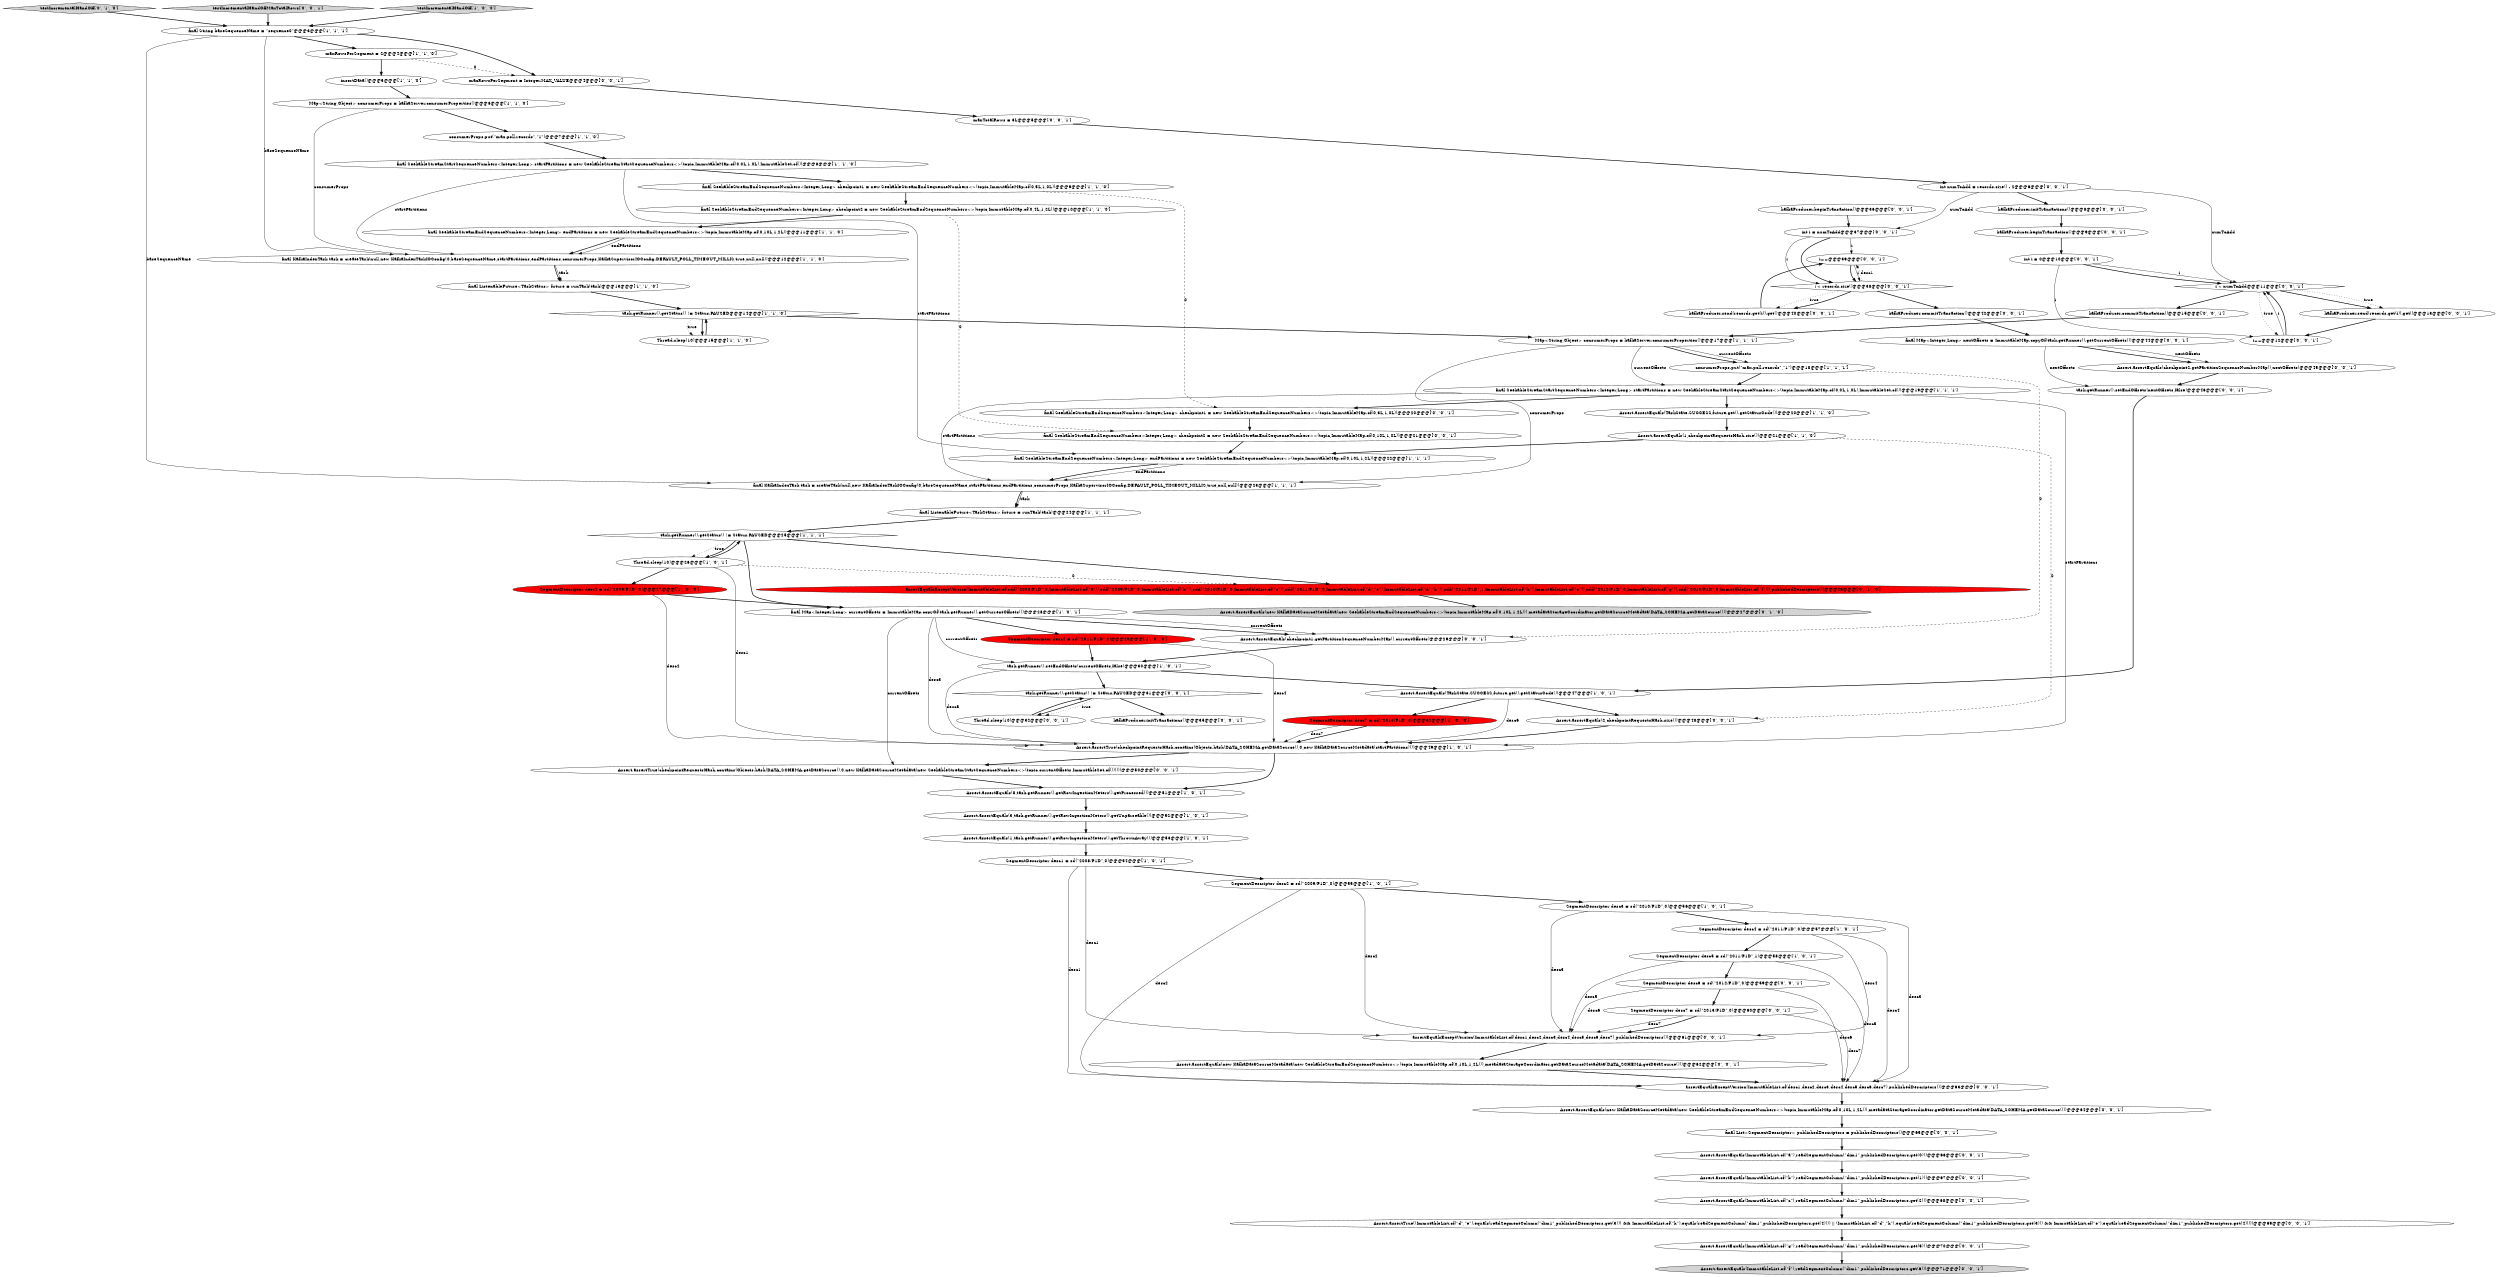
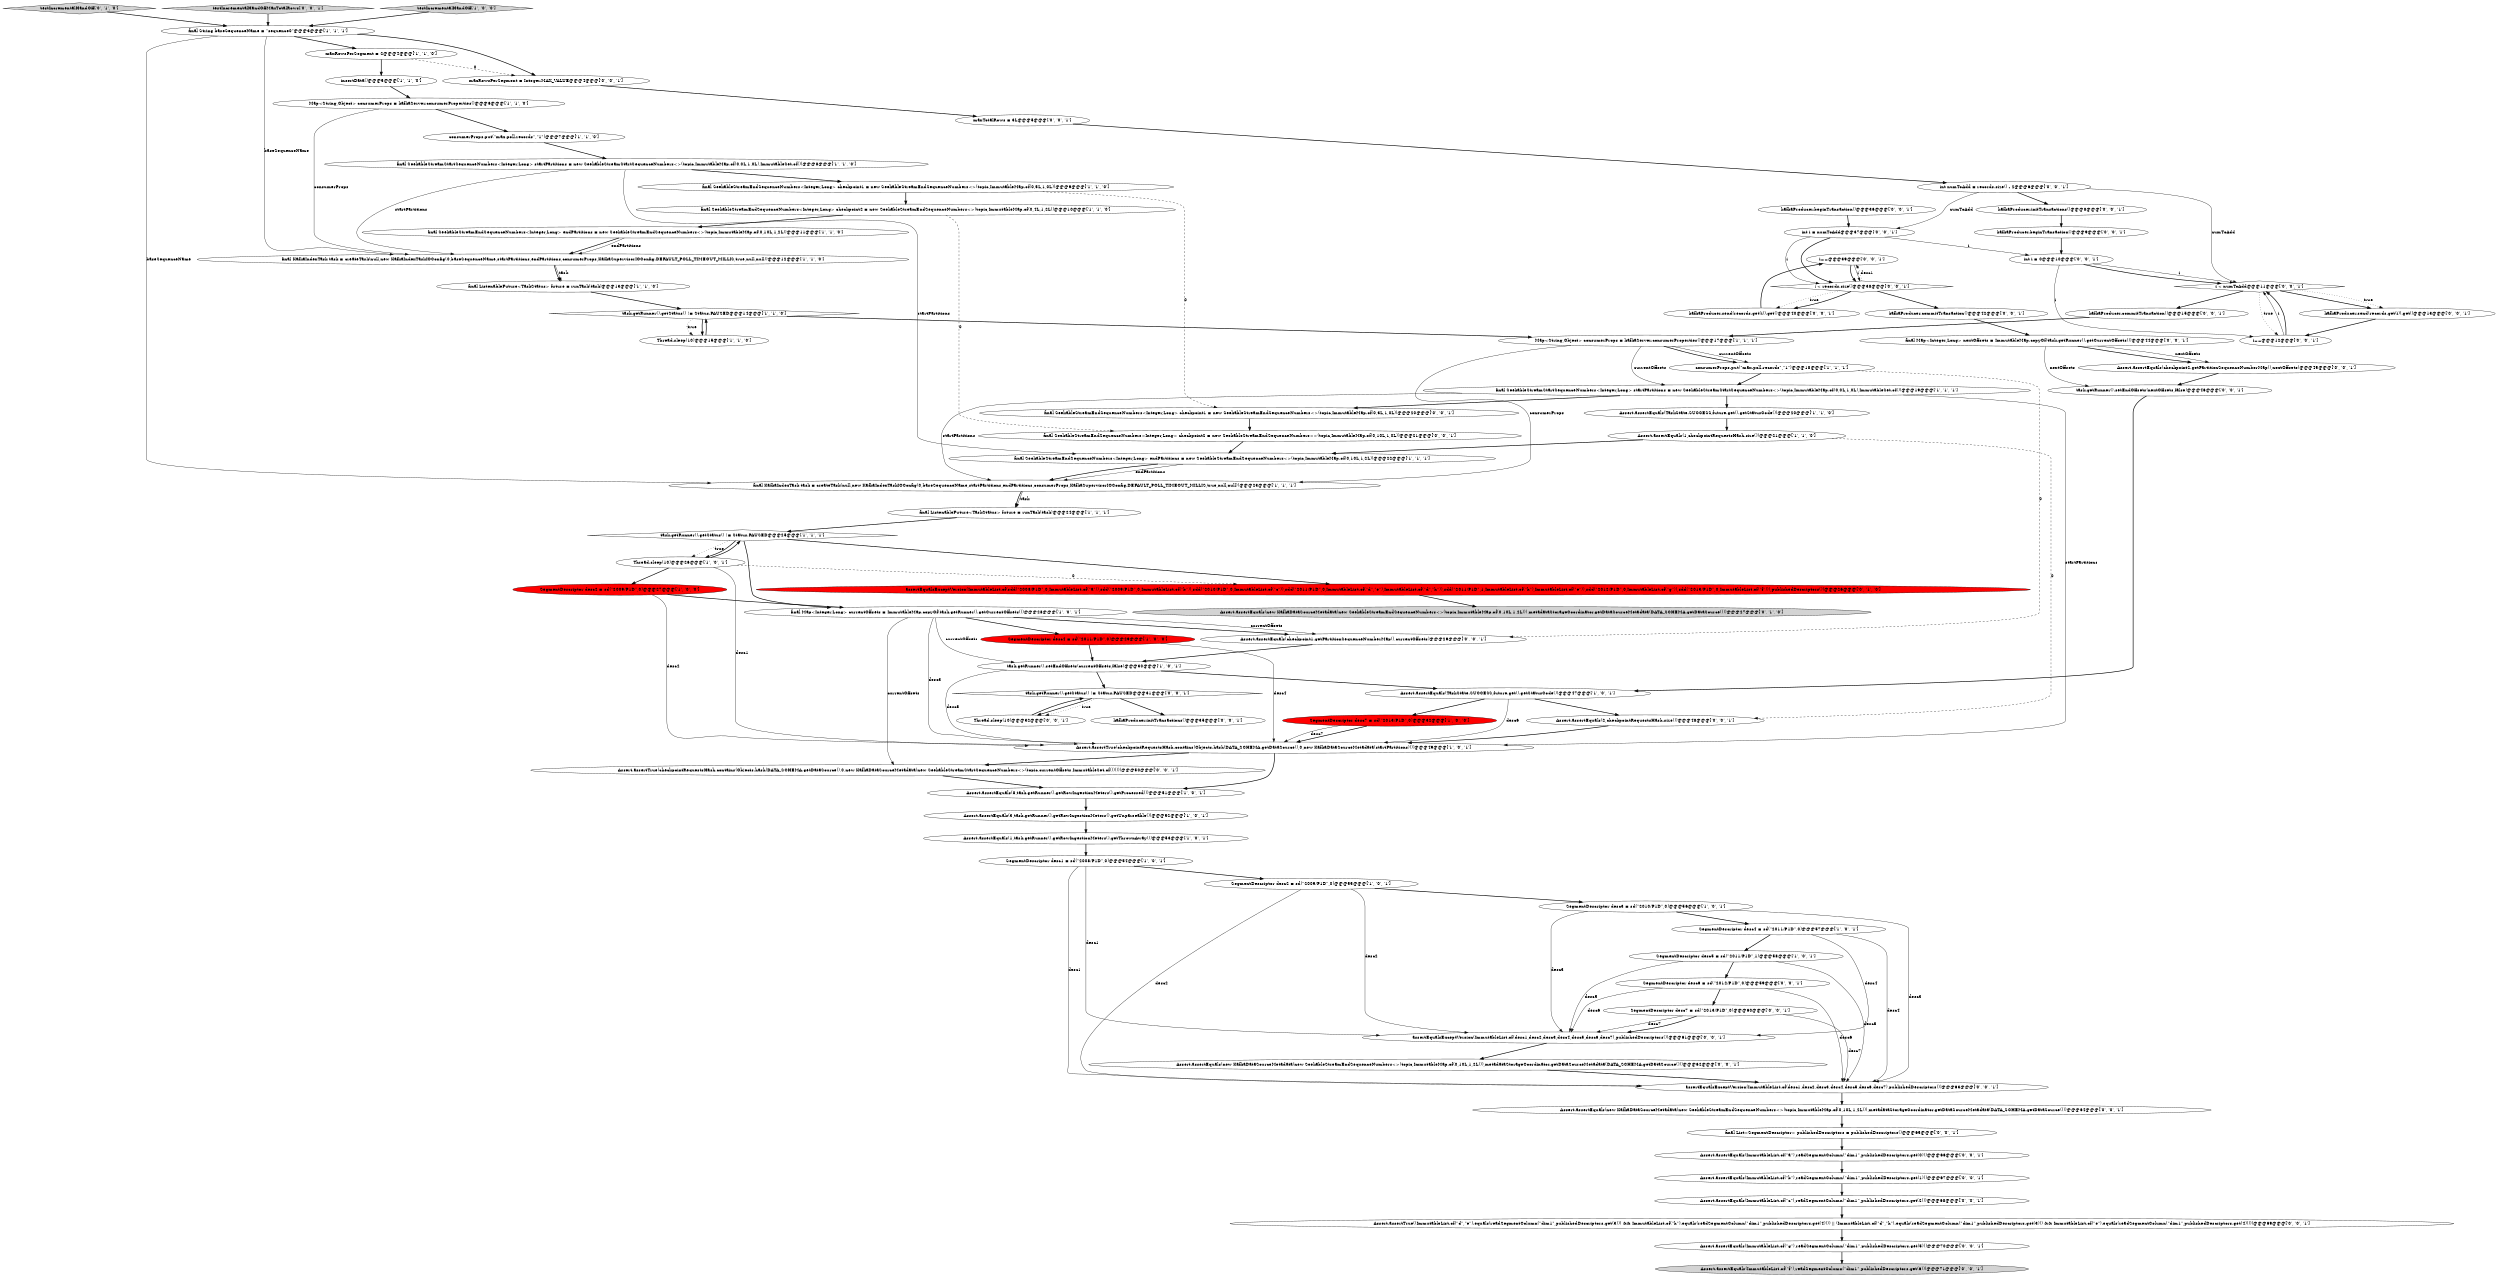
(1851, 244) -> (1955, 246)
